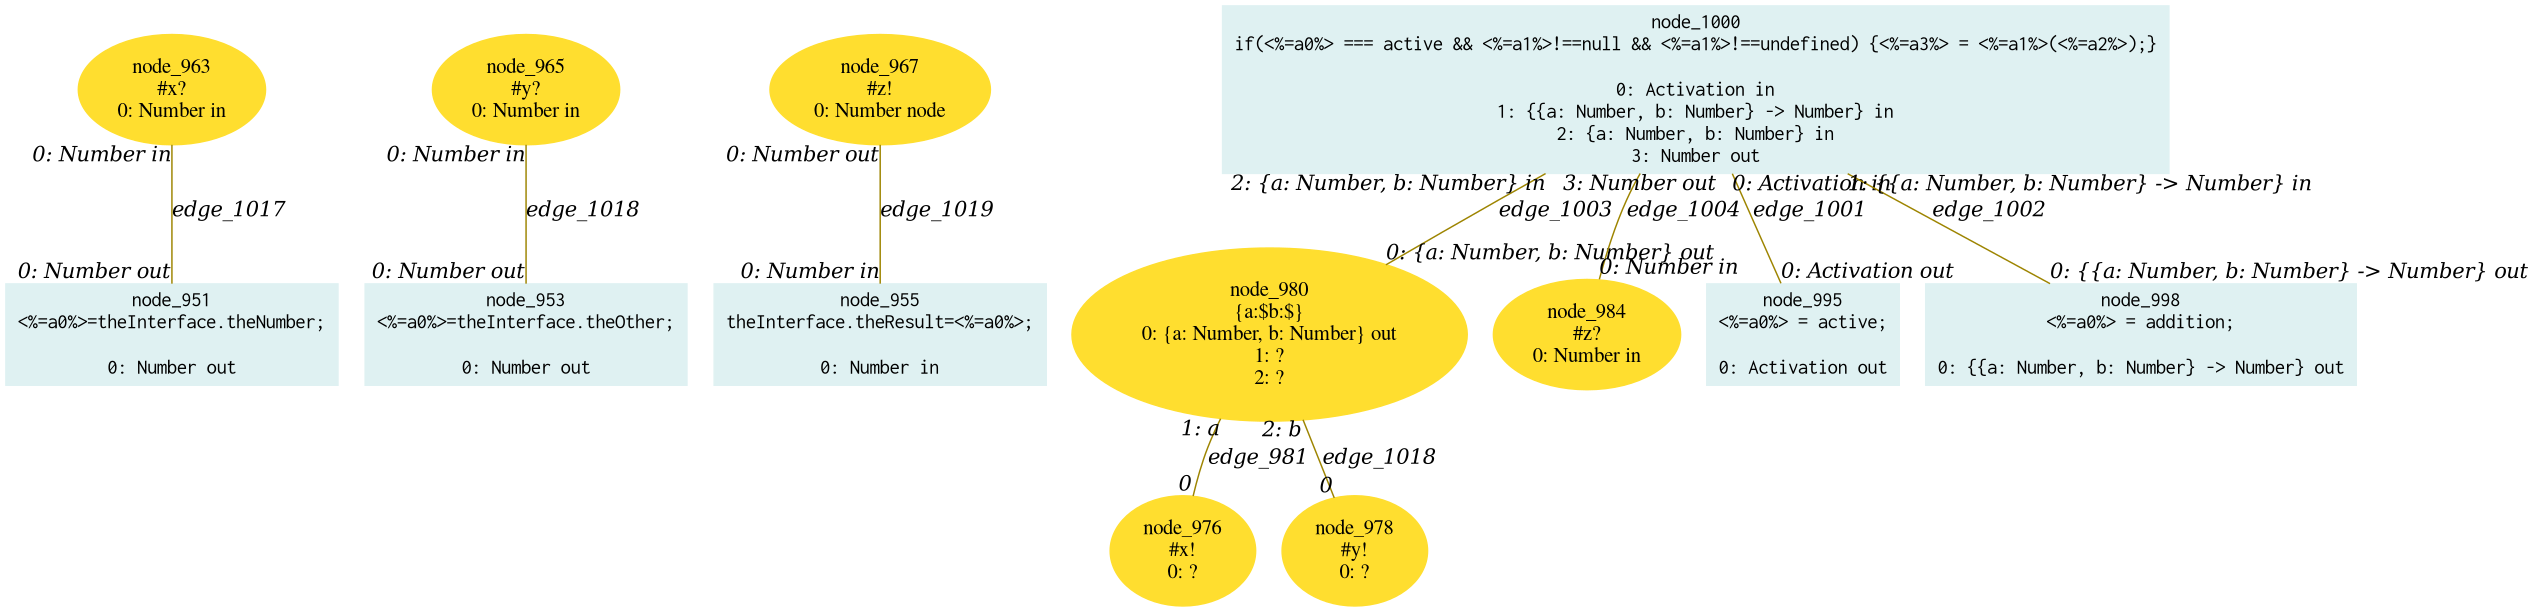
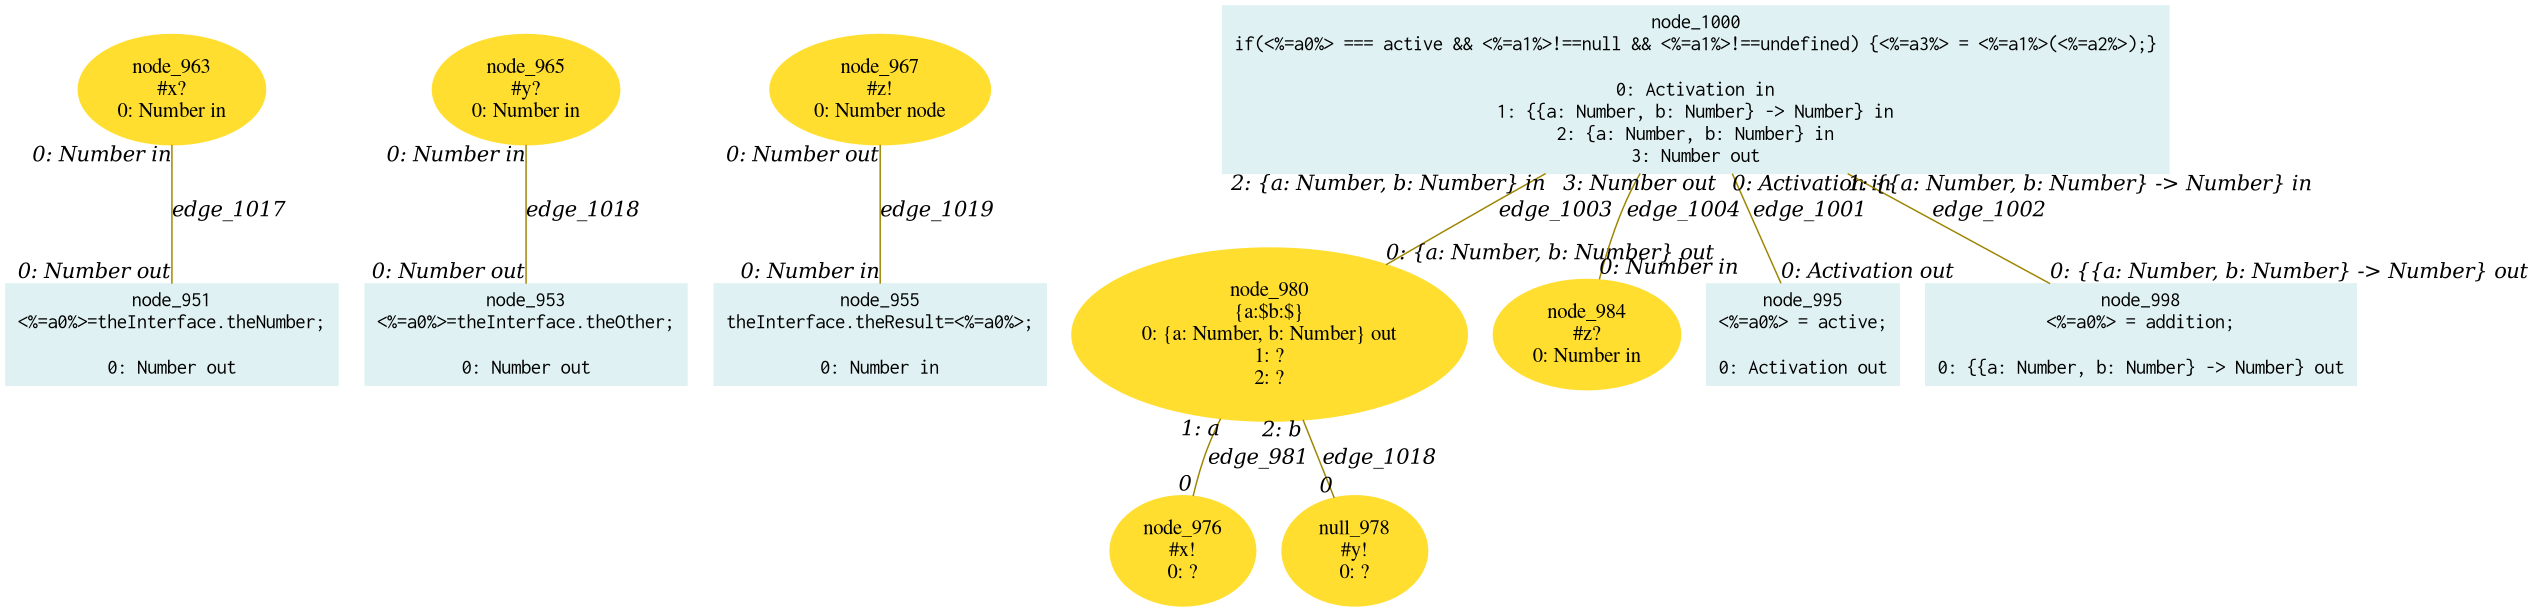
(1355, 551) -> (1355, 551)
